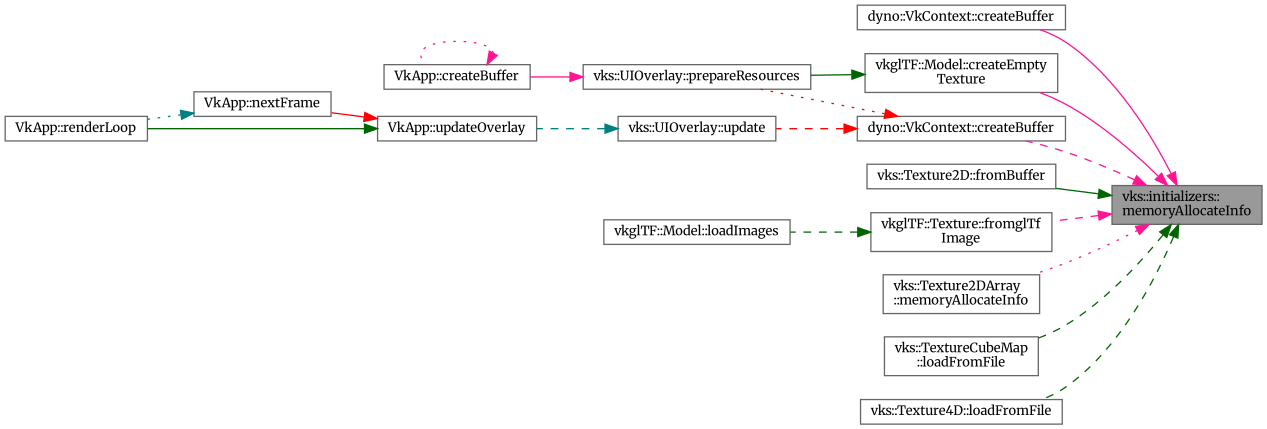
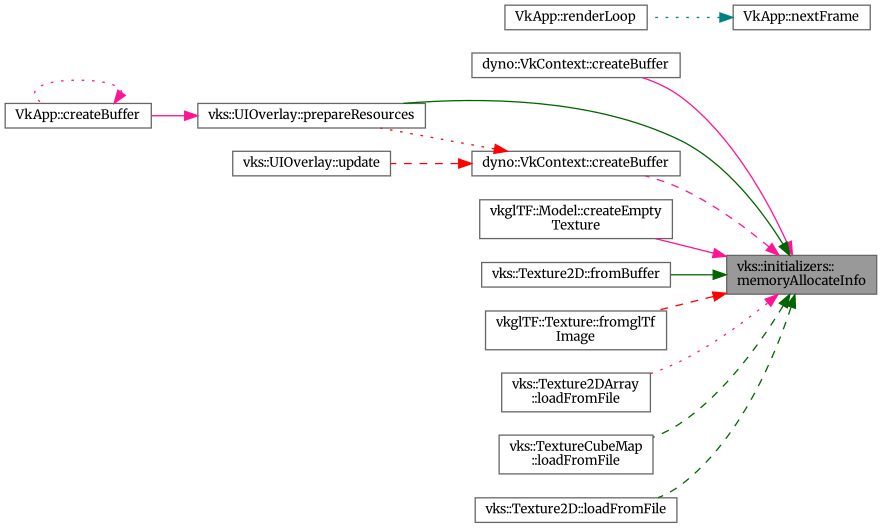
(831, 75) -> (617, 117)
(457, 129) -> none
(1075, 218) -> (684, 304)
(697, 232) -> none
(961, 294) -> (576, 392)
(961, 412) -> (576, 510)
